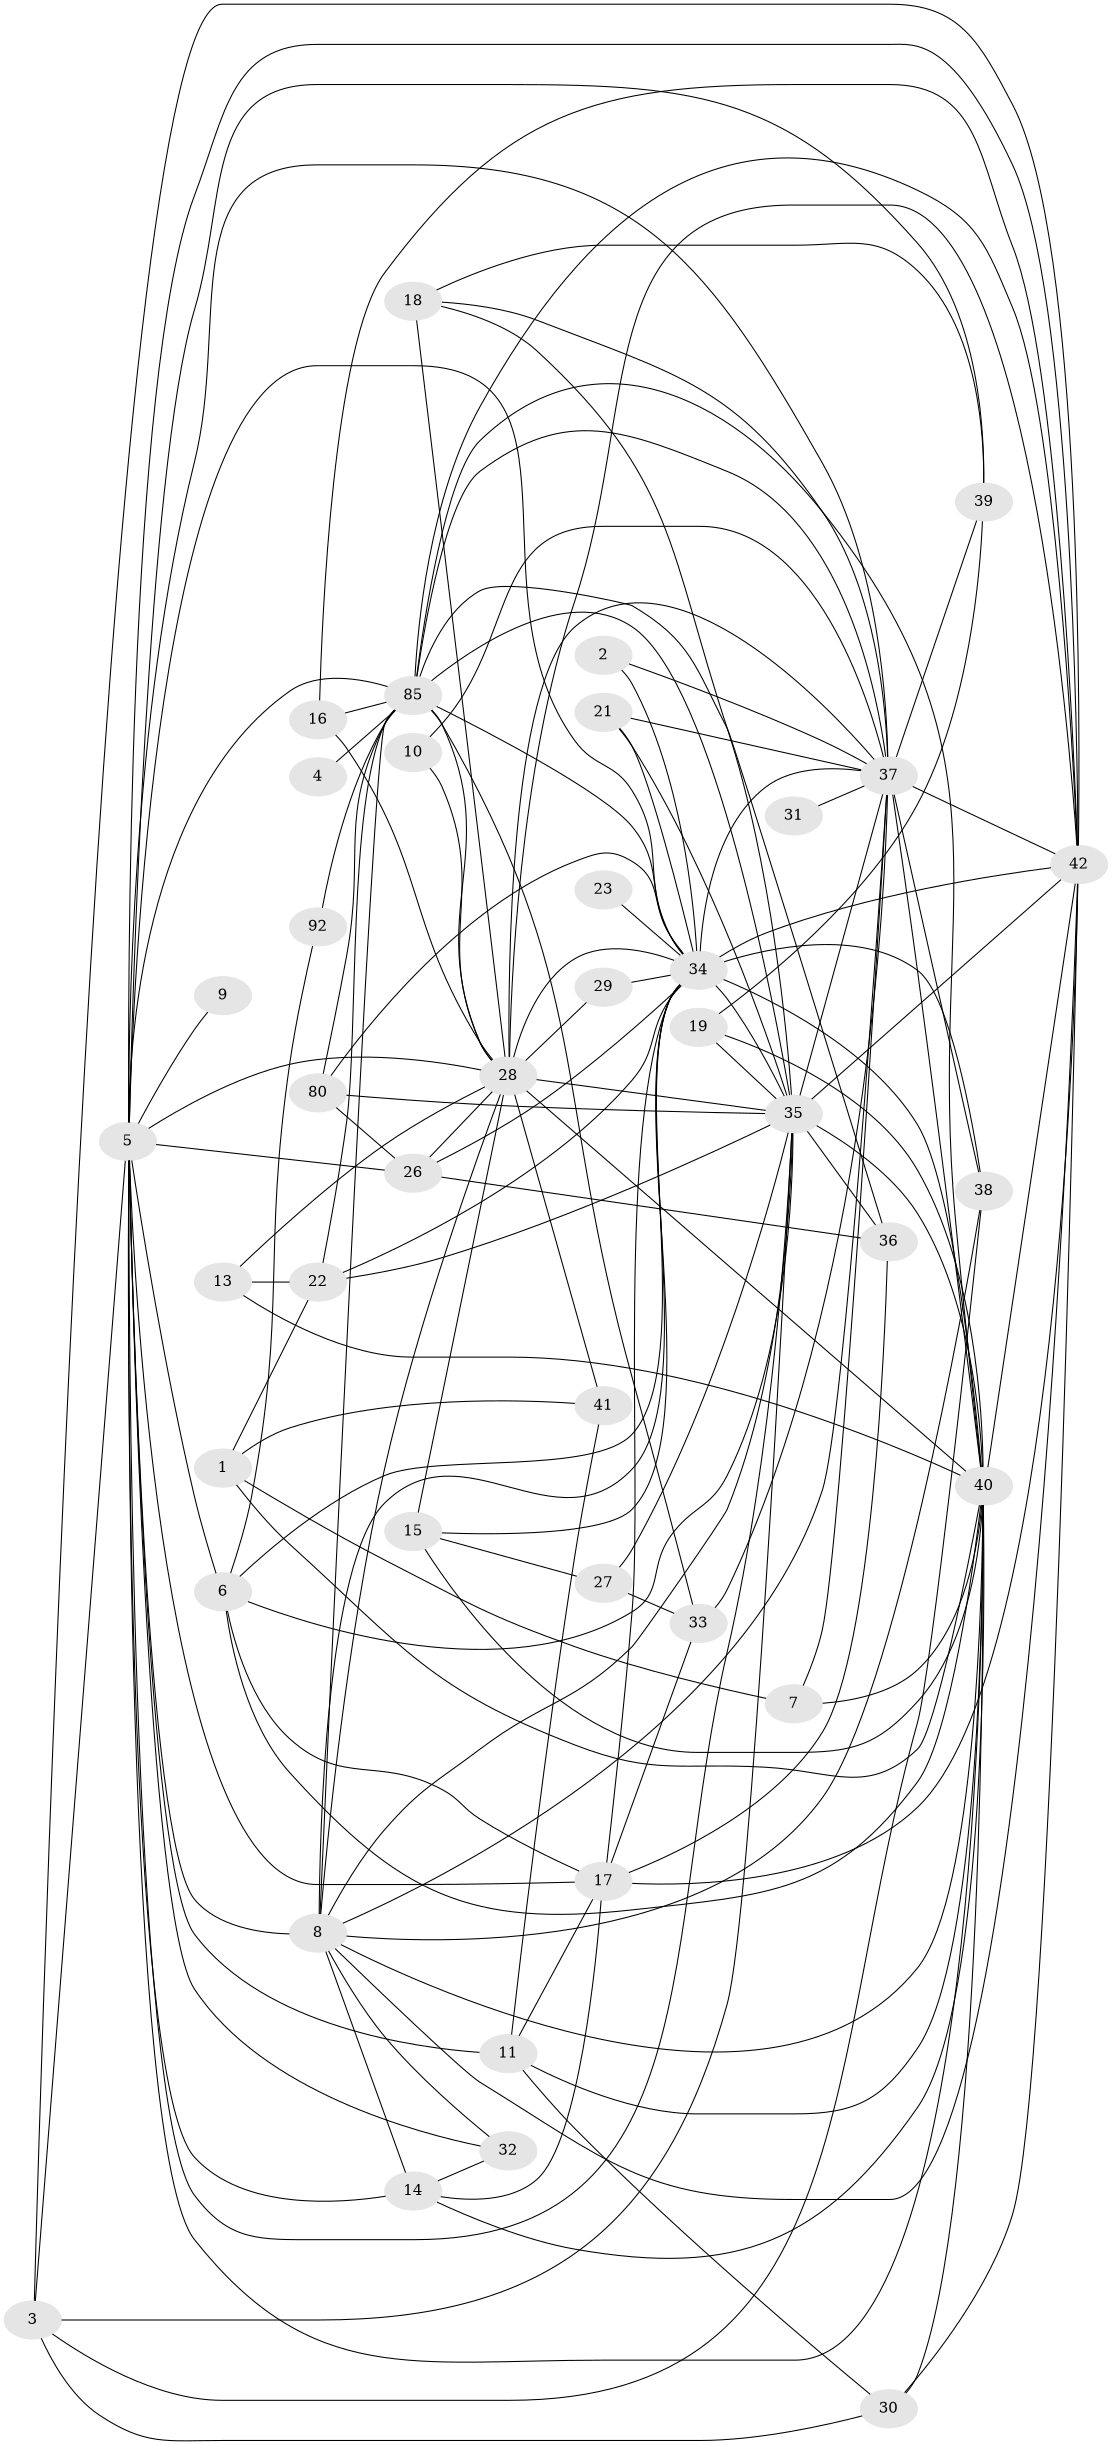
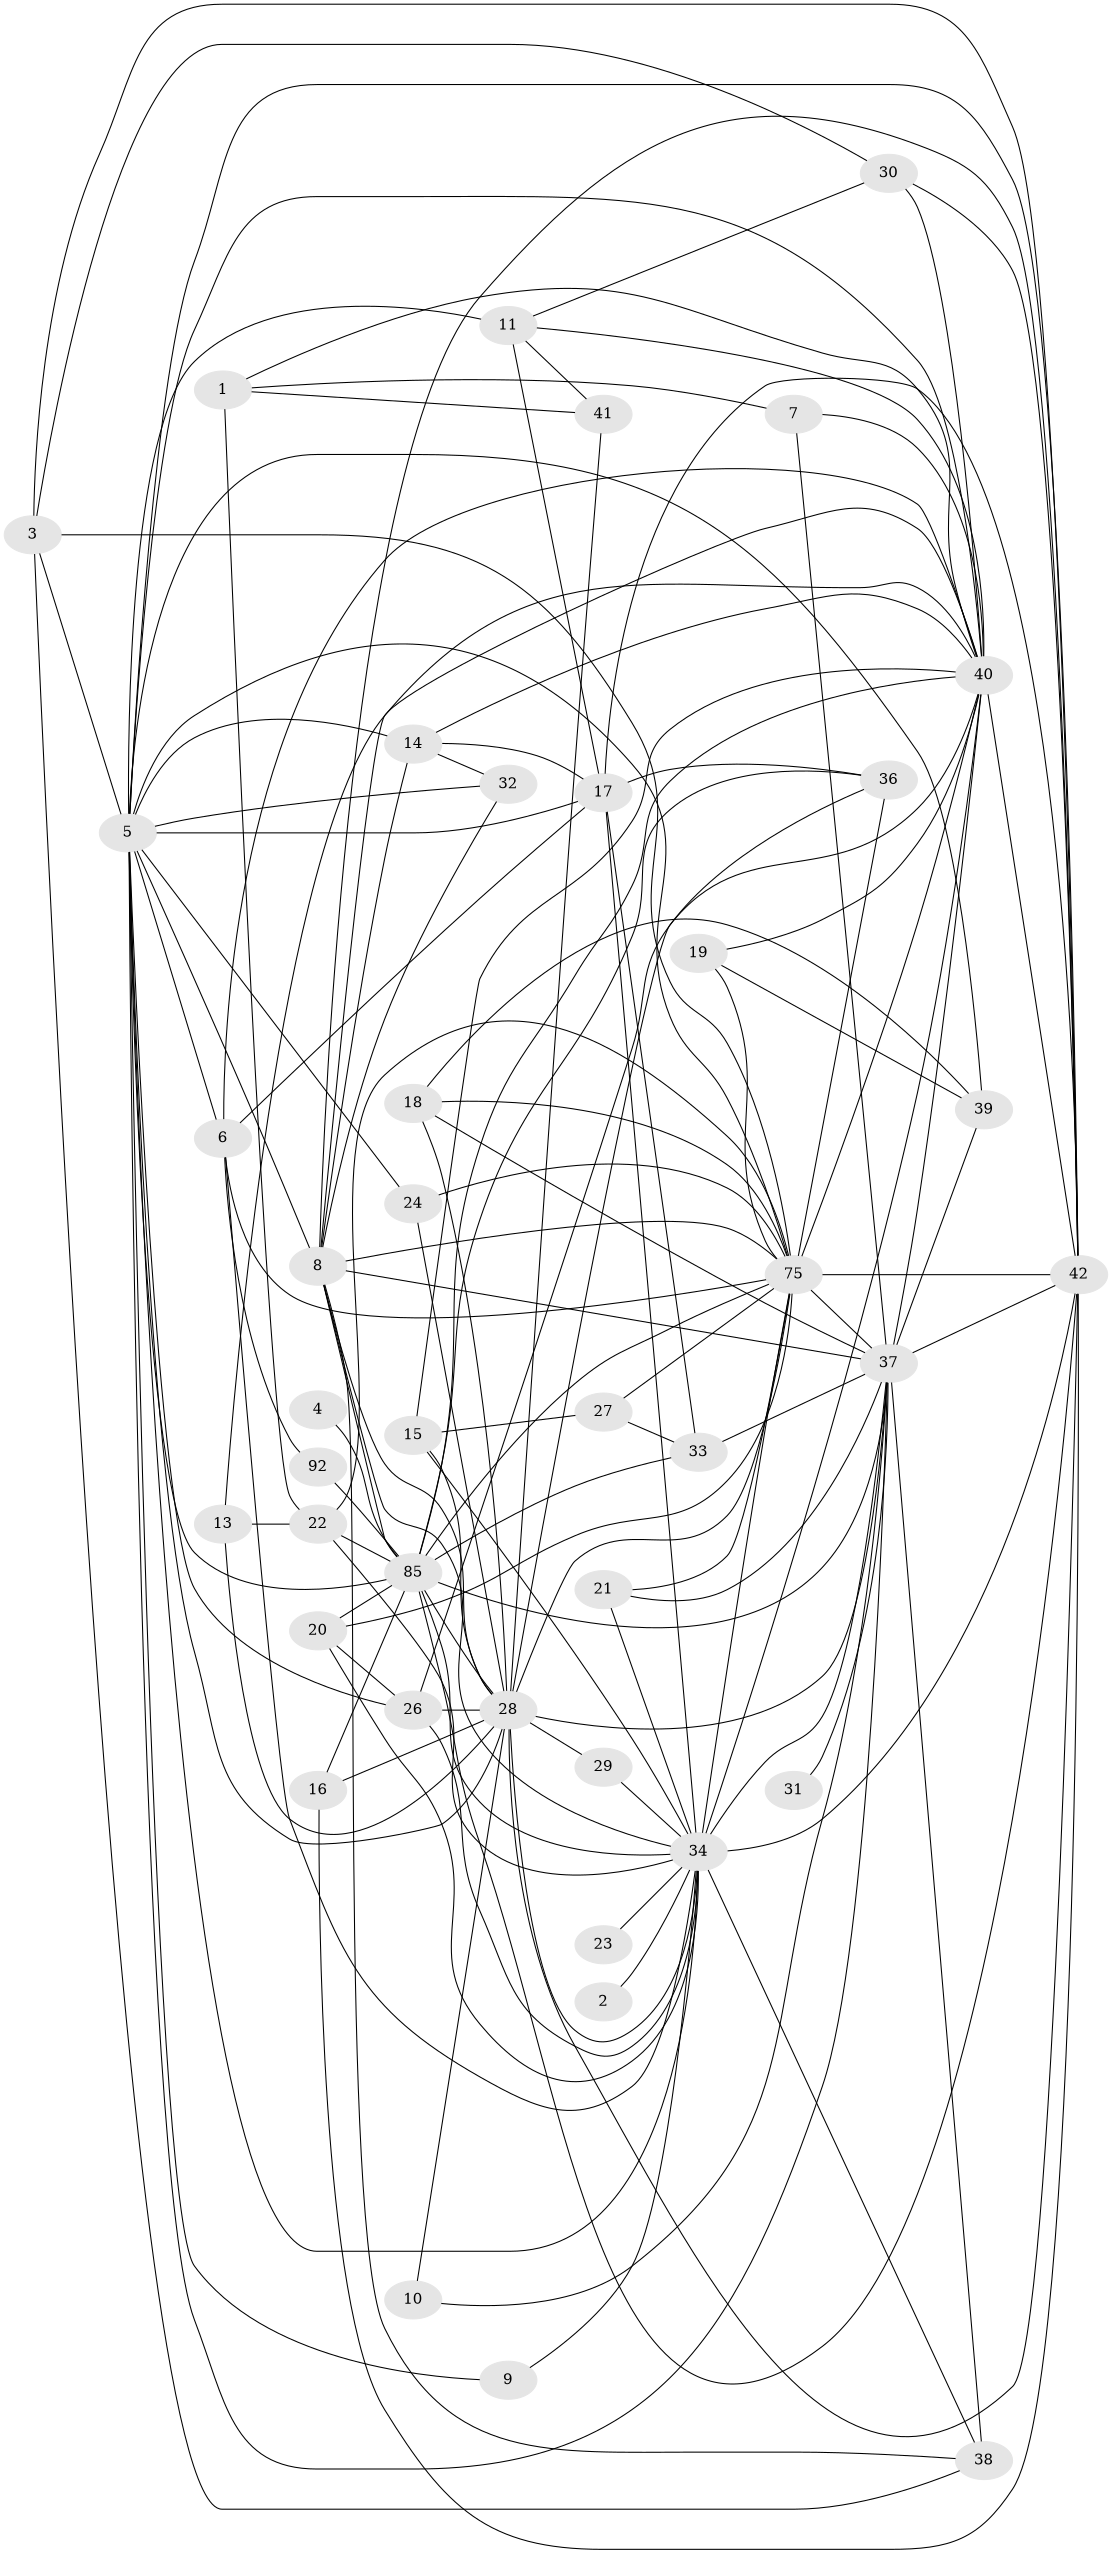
(750, 710) -> none
(318, 1093) -> (318, 1631)
(794, 1114) -> (794, 1275)
none -> (413, 1204)
none -> (665, 2143)
